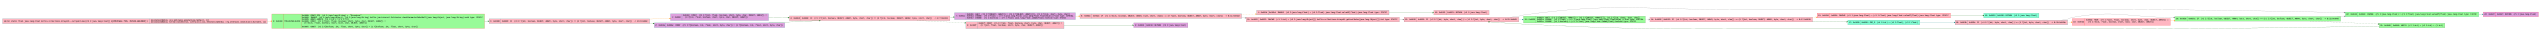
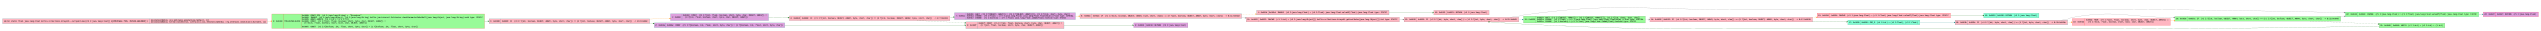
(794, 22) -> (875, 25)
